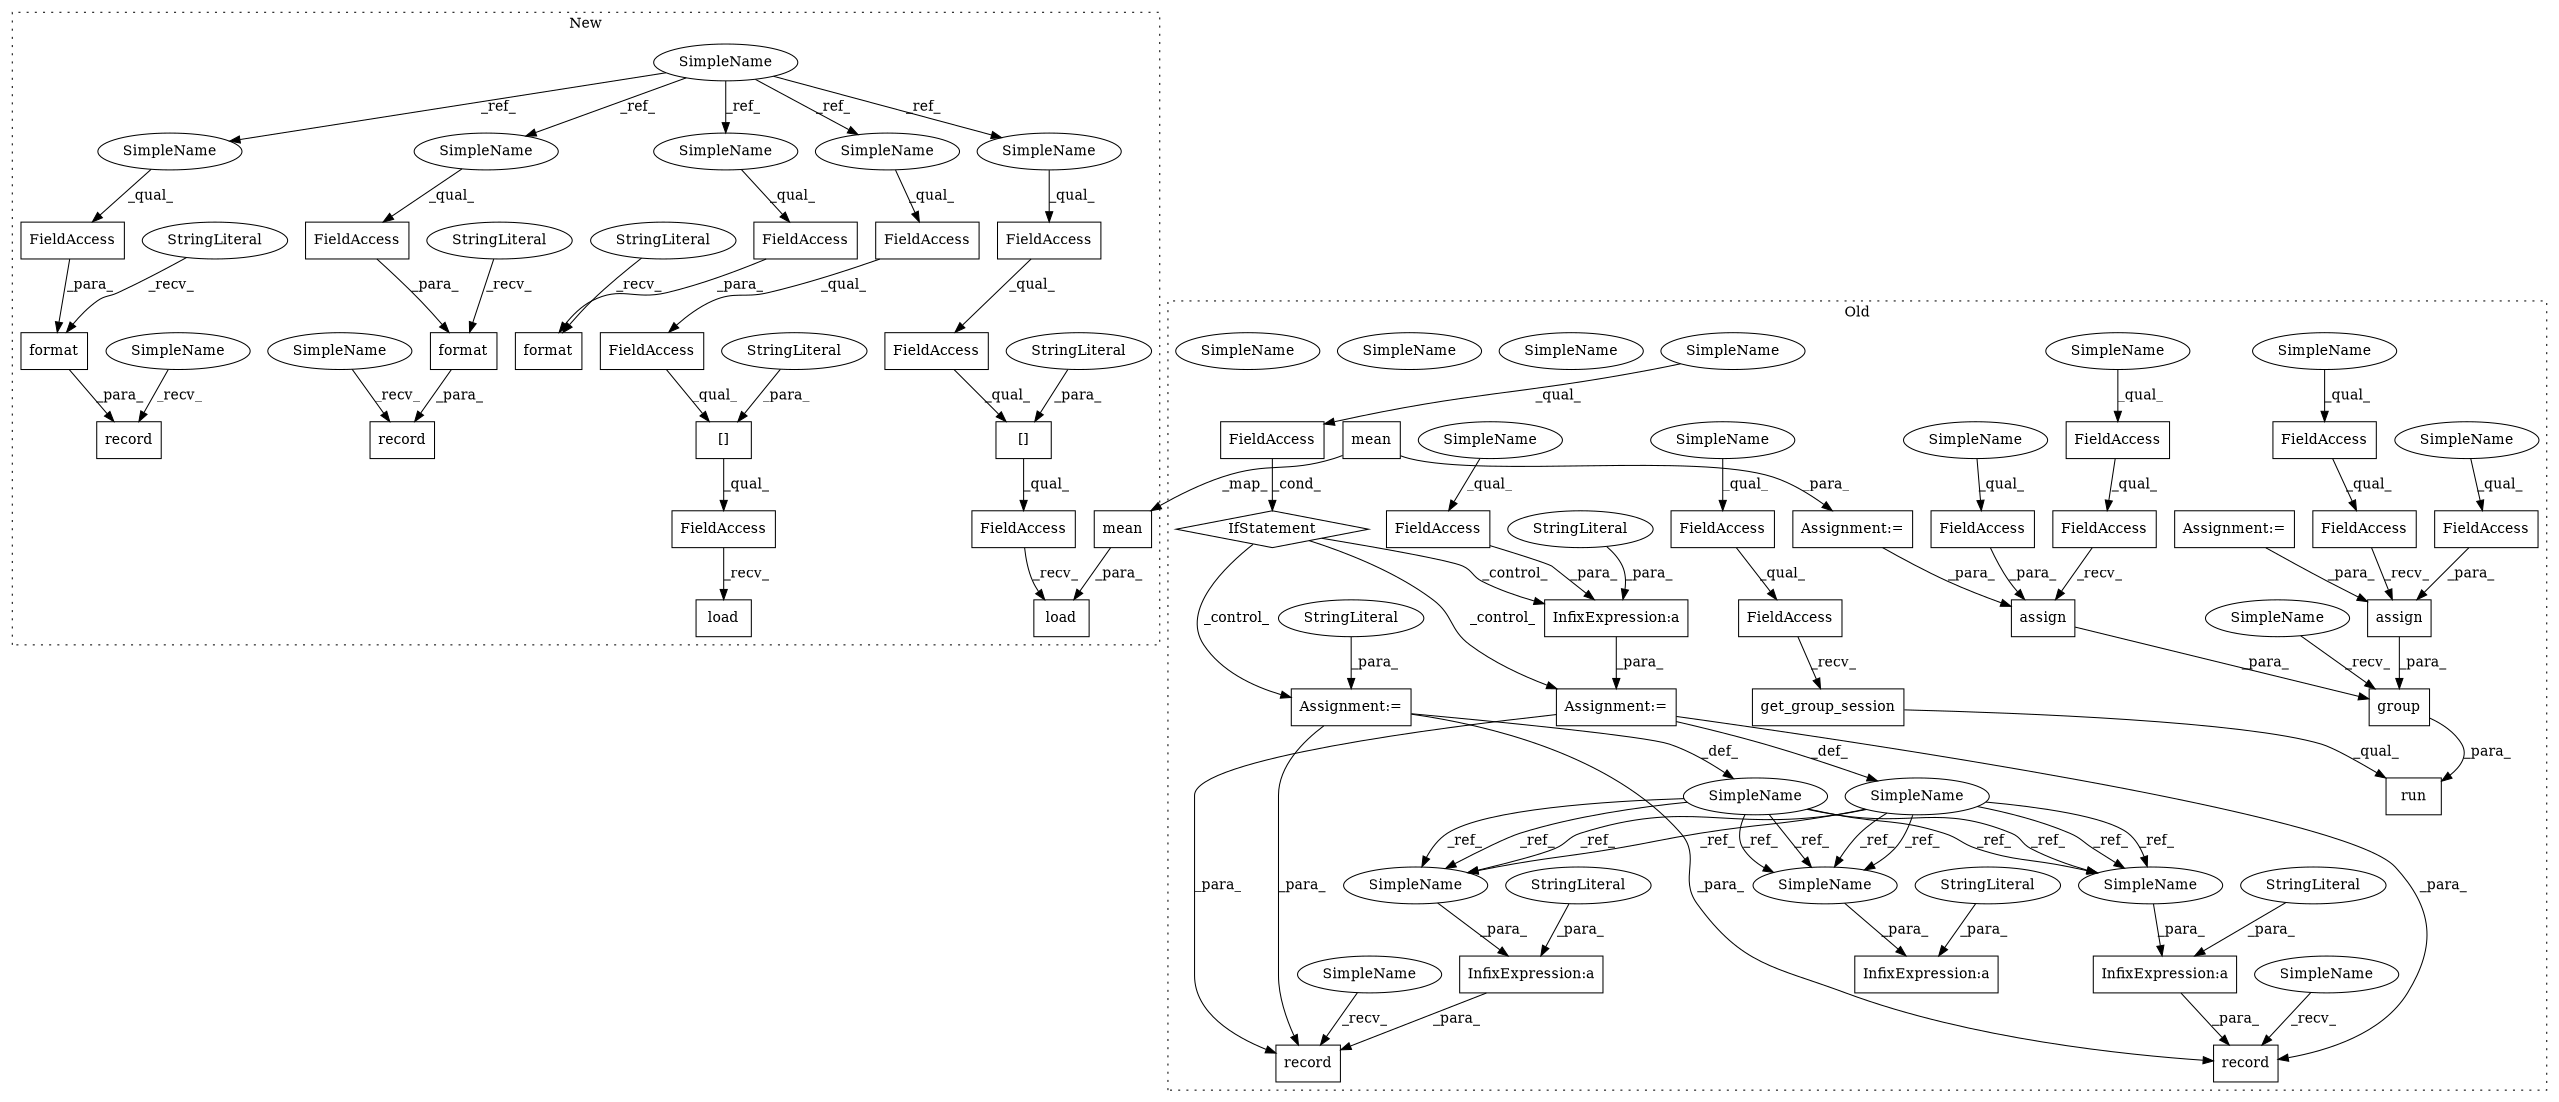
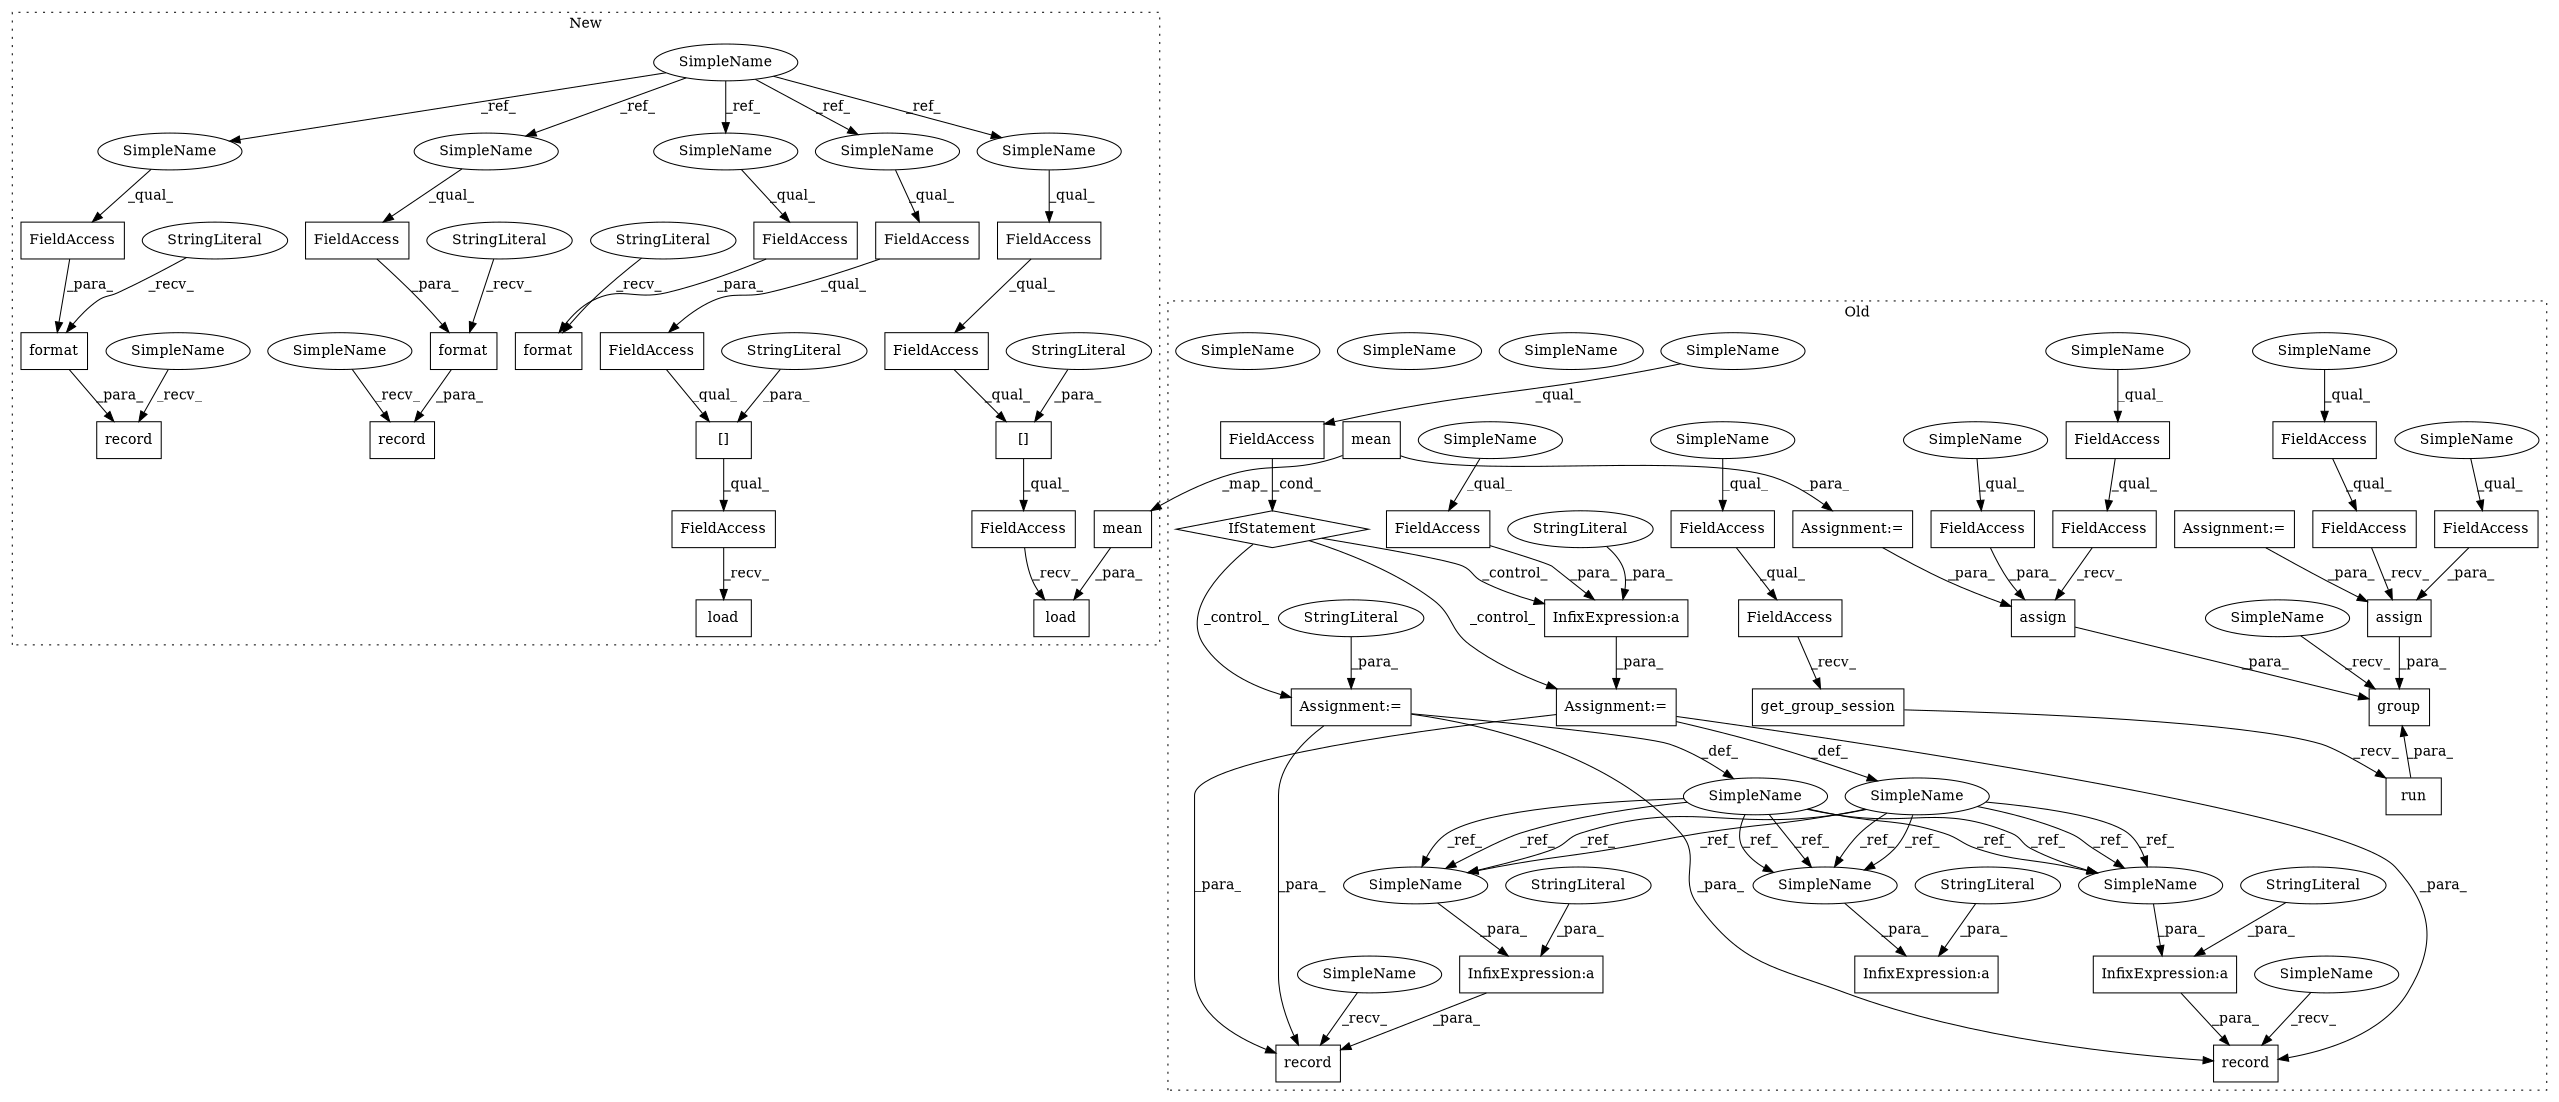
(2460, 742) -> (2407, 757)
(2376, 752) -> (2376, 752)
